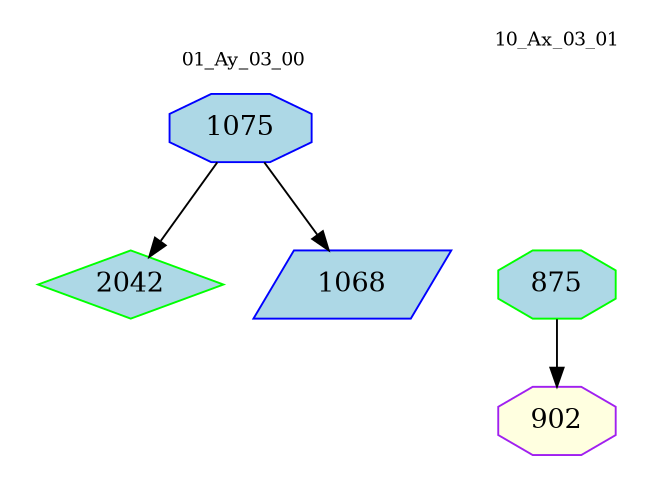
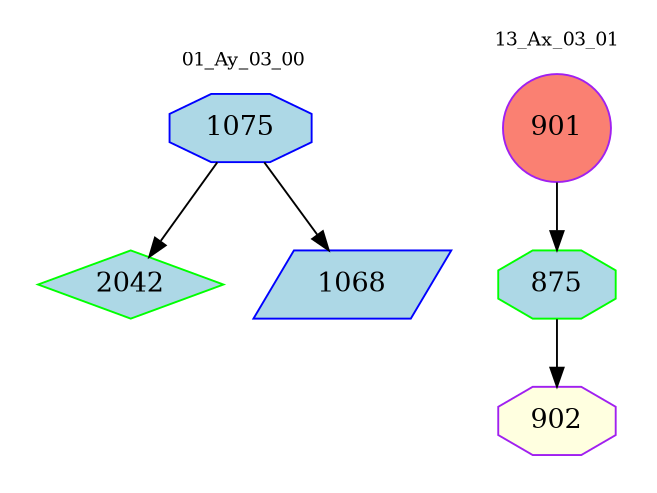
(557, 41) -> (557, 41)
none -> (557, 128)
